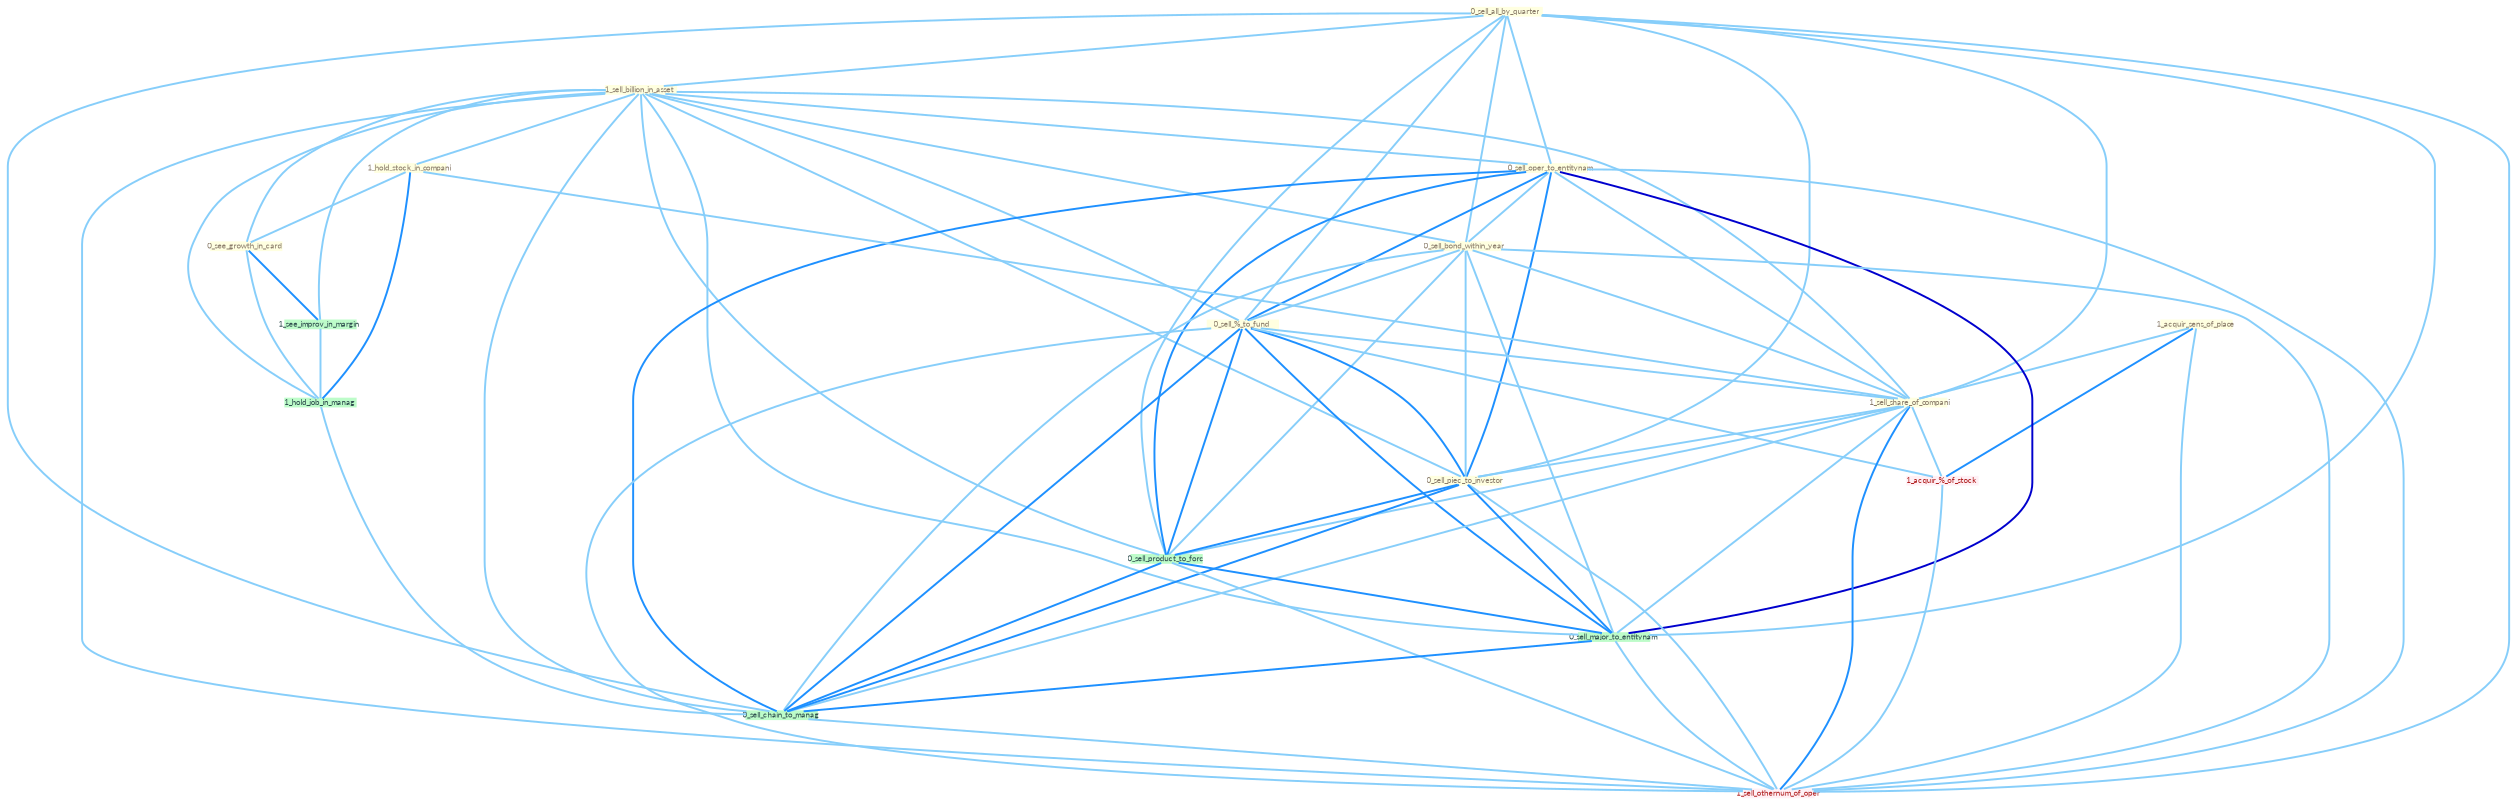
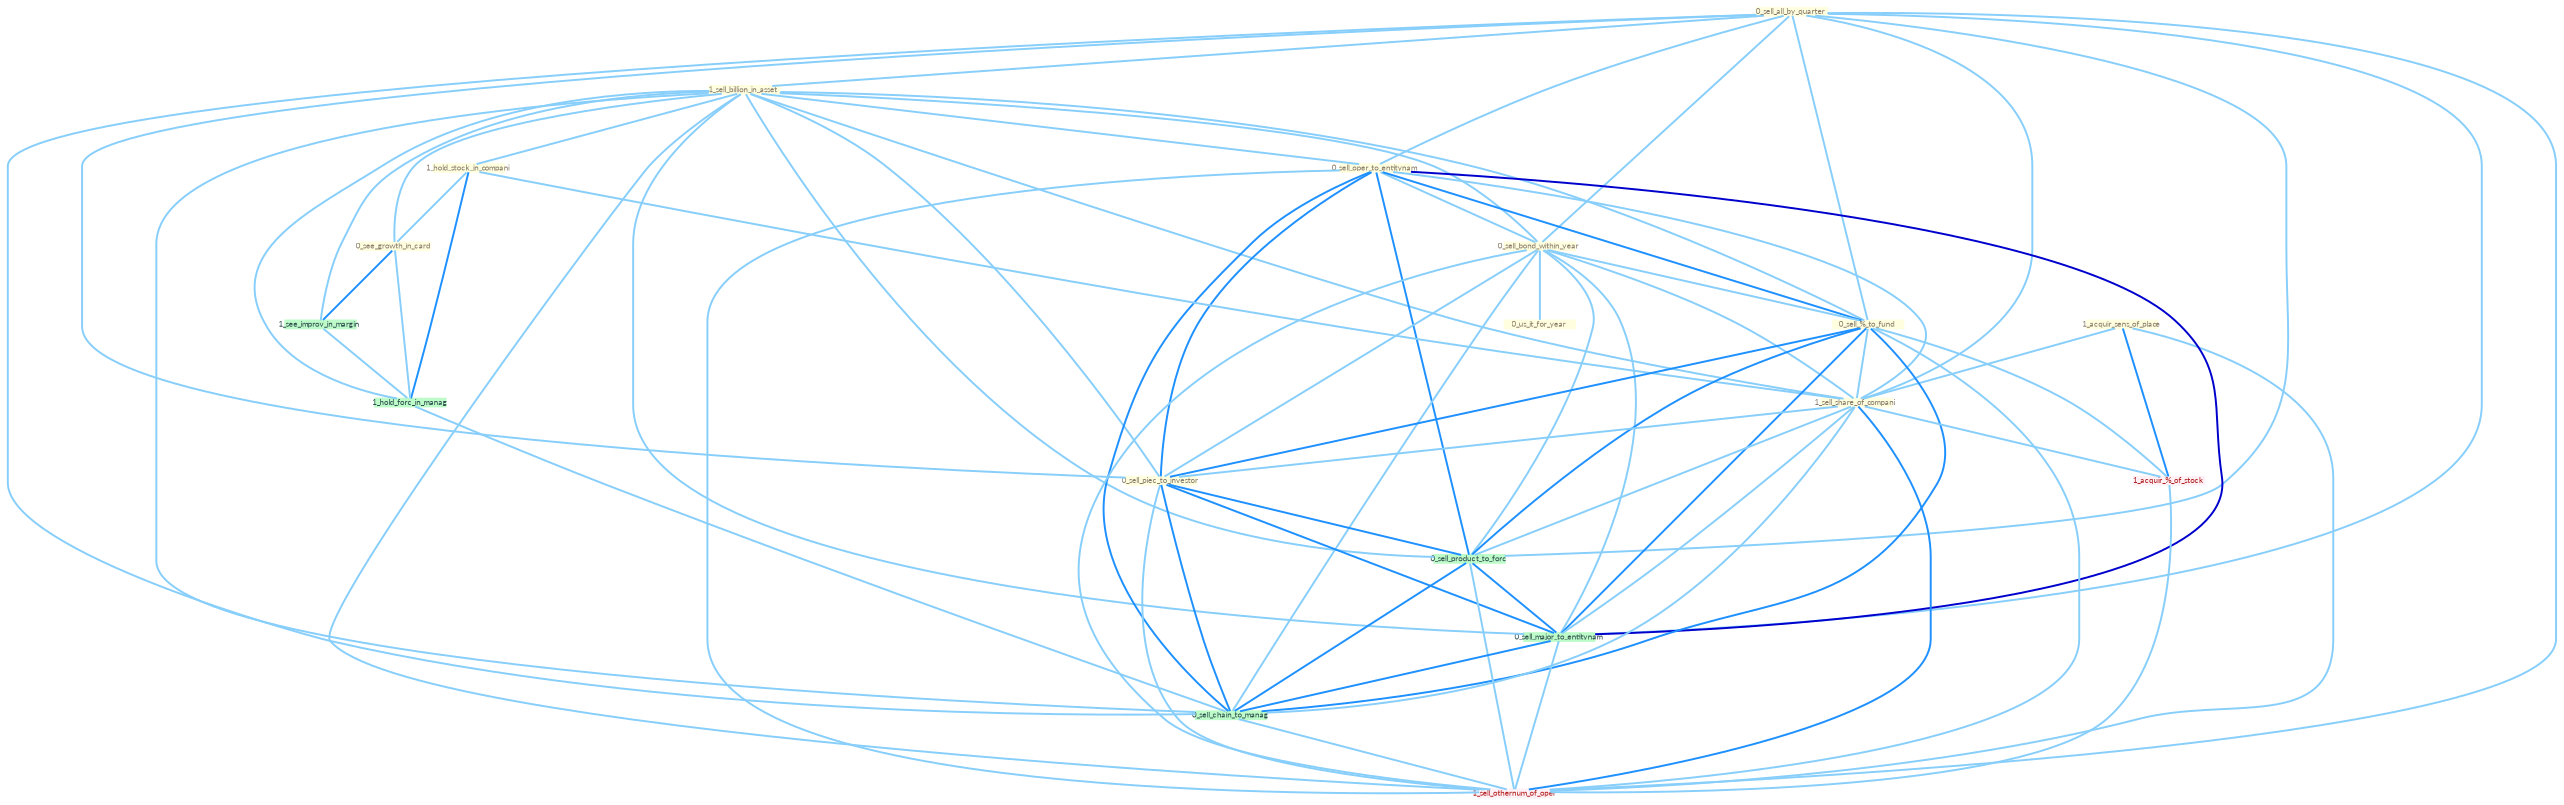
none -> (1540, 324)
(320, 403) -> (410, 403)
